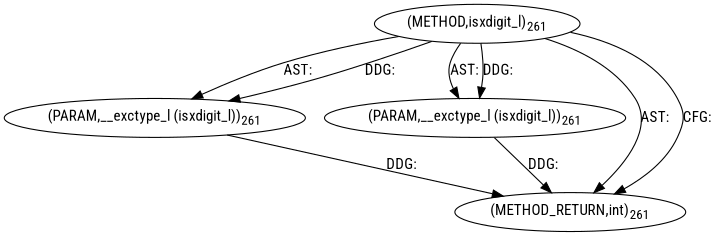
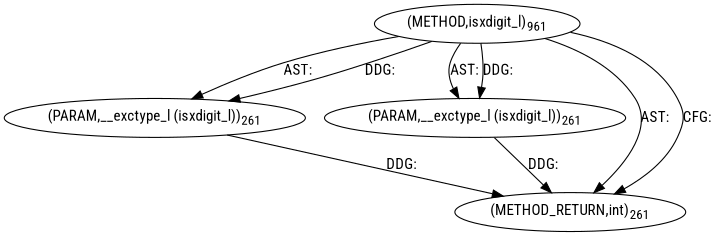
(537, 22) -> (537, 22)
